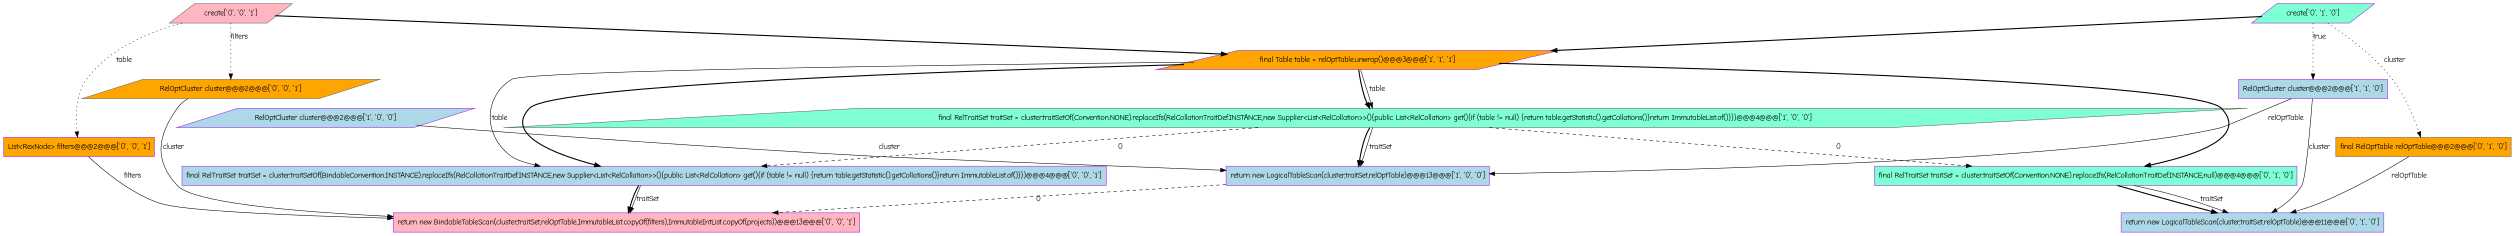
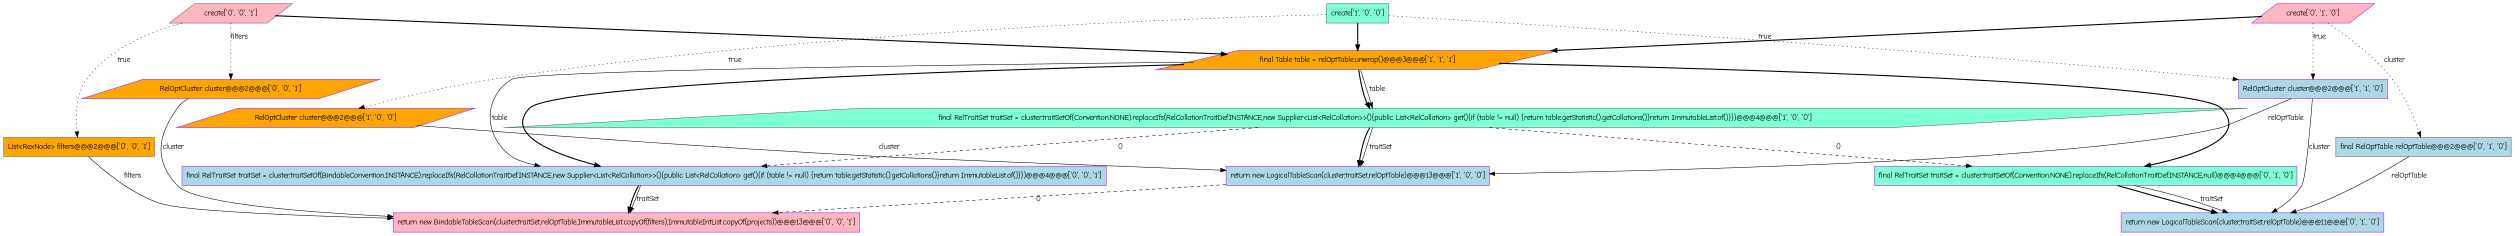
none -> (1358, 13)
(2313, 13) -> (2313, 13)
(124, 60) -> (124, 60)
(231, 89) -> (231, 89)
(326, 118) -> (326, 118)
(79, 147) -> (79, 147)
(2423, 147) -> (2423, 147)
